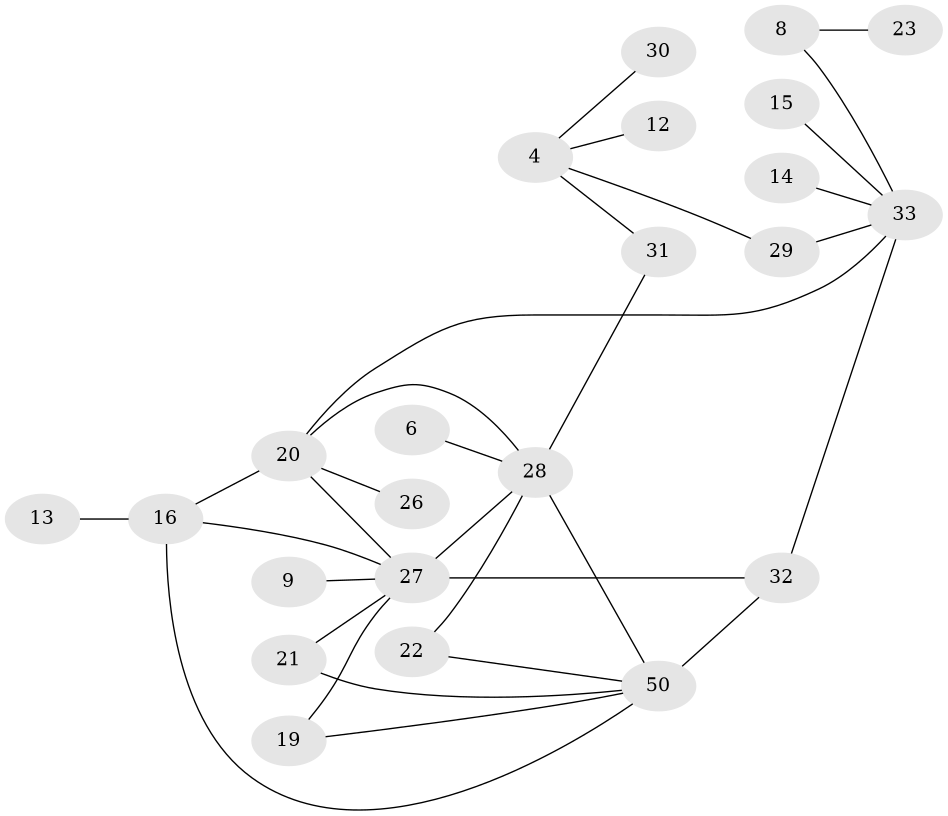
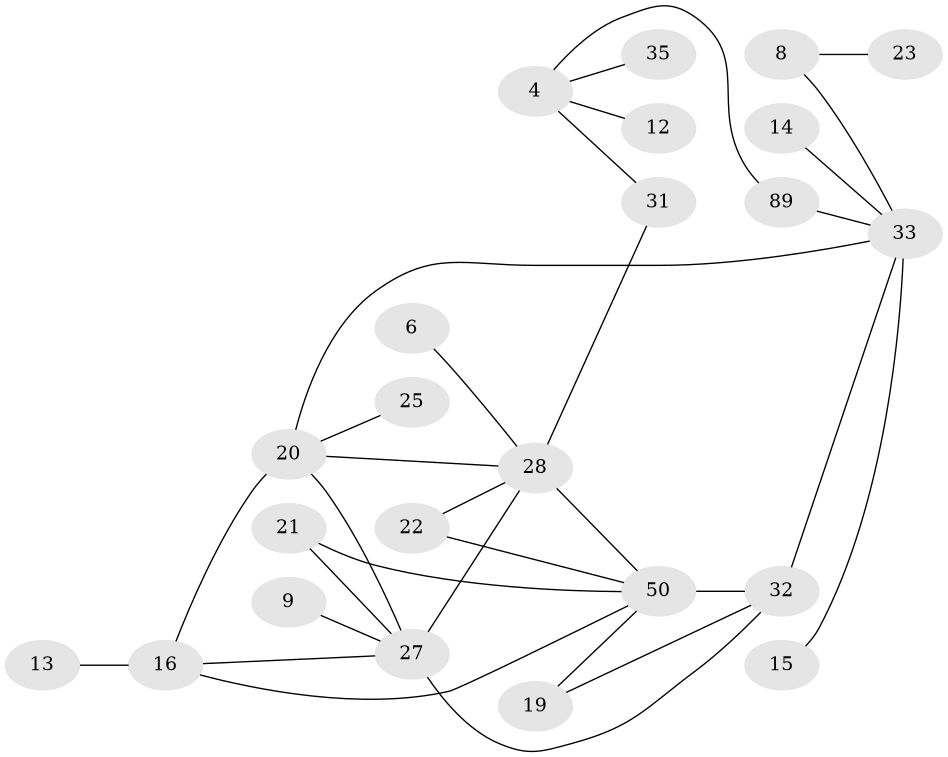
(659, 52) -> (659, 54)
(782, 252) -> (782, 202)
(412, 504) -> (412, 402)
(349, 658) -> (659, 649)
